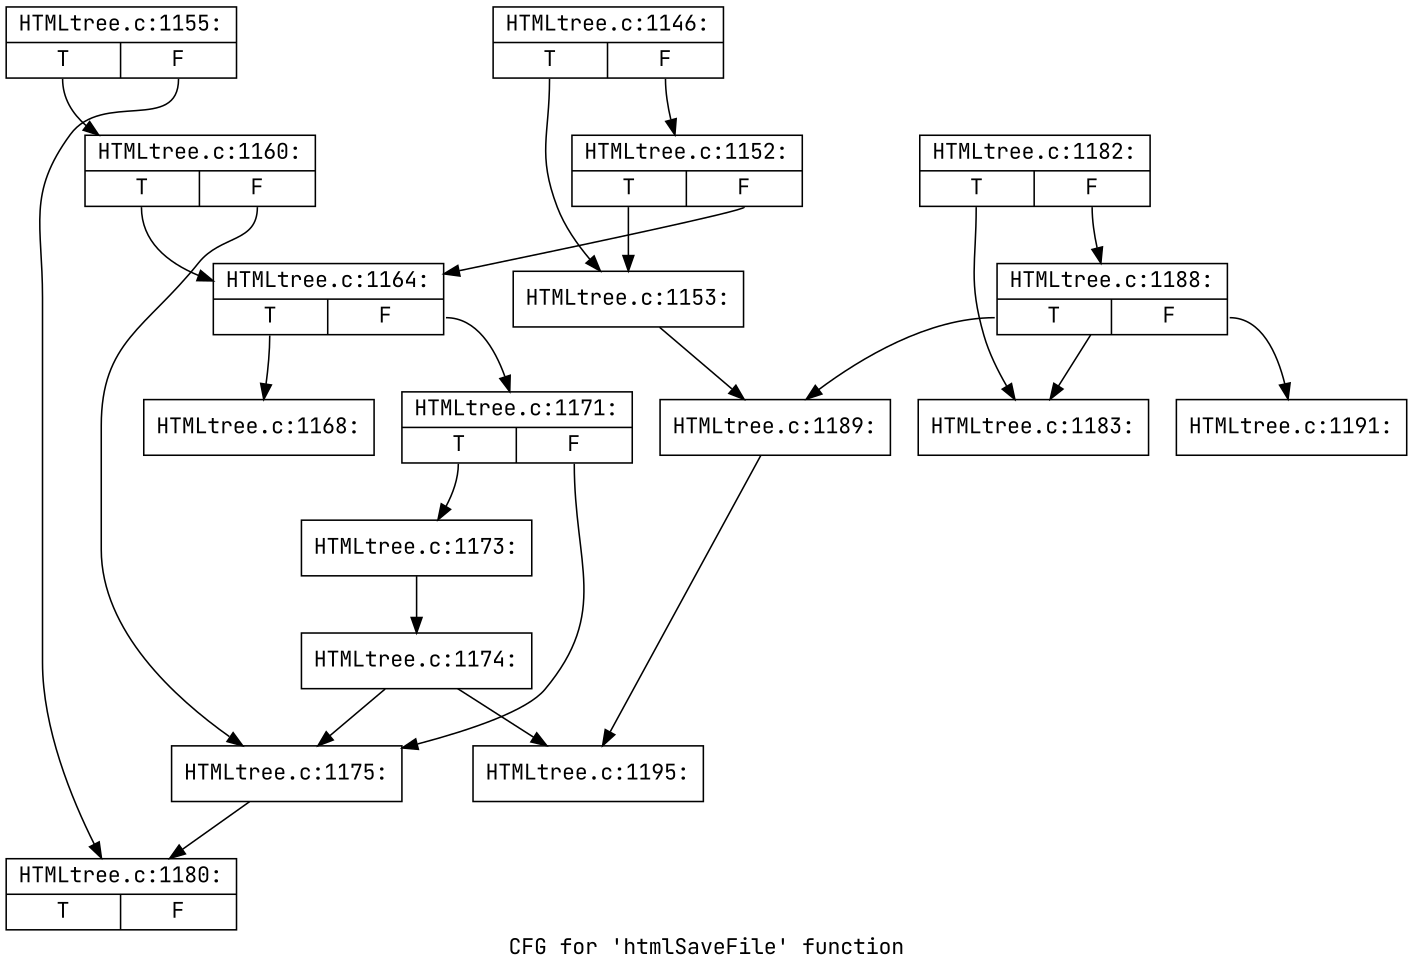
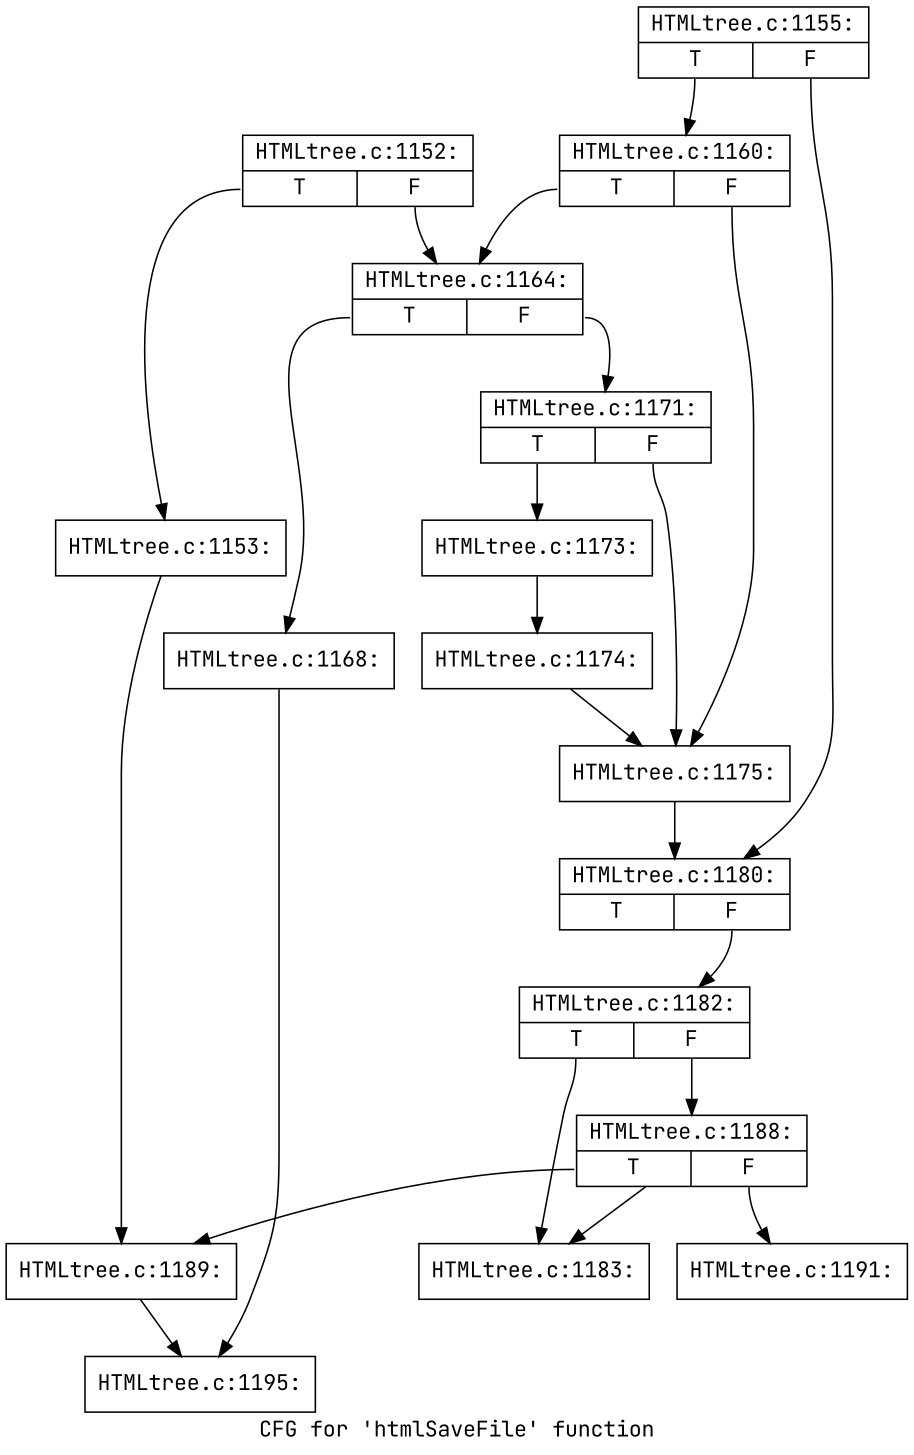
(608, 43) -> none
(490, 709) -> (279, 1021)
none -> (726, 955)
